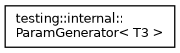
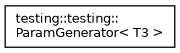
(90, 27) -> (90, 27)
